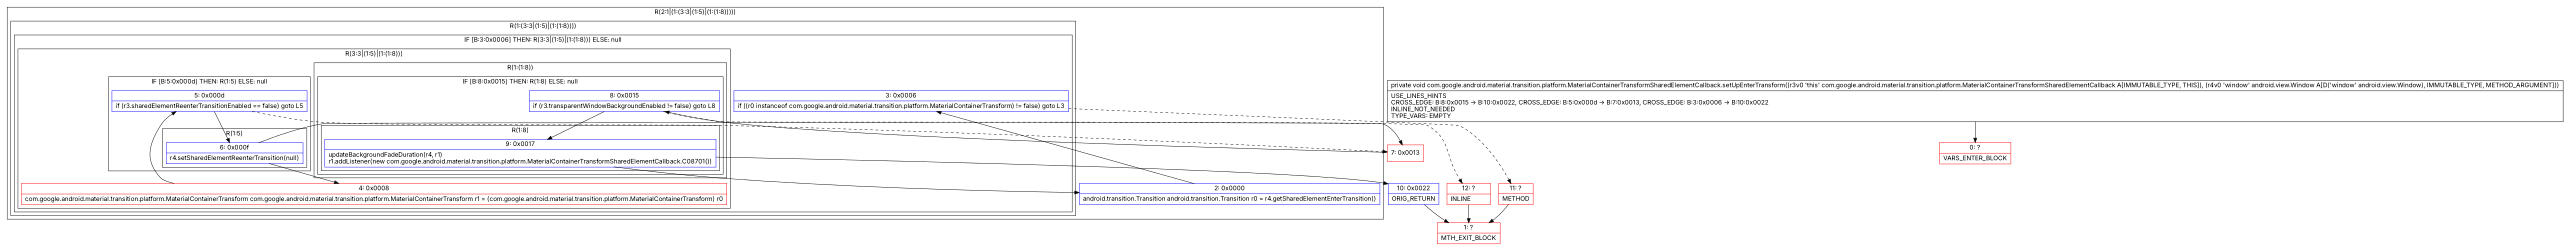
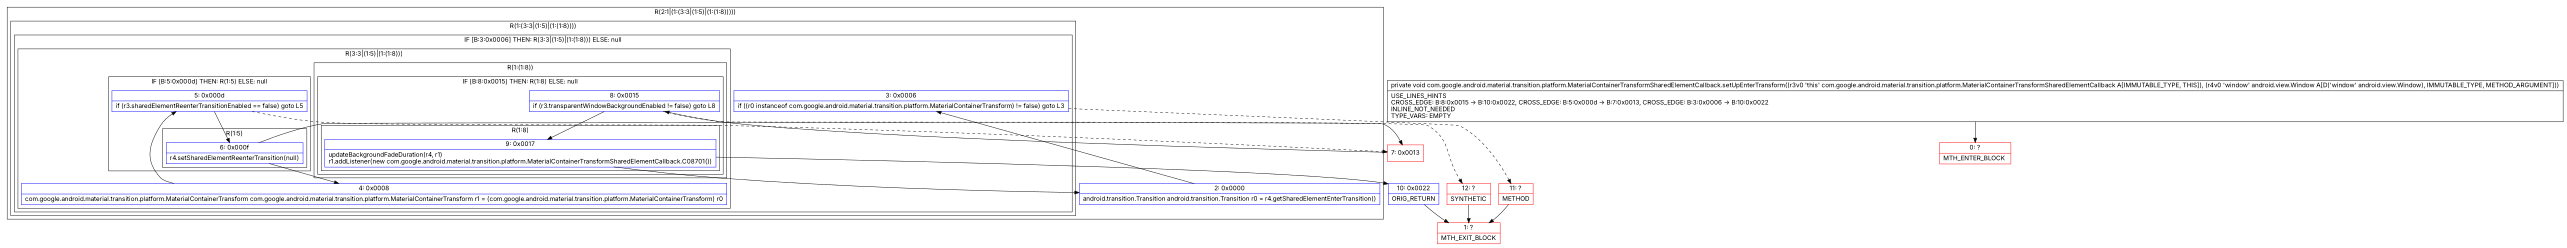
(1975, 158) -> (1974, 158)
(374, 194) -> (374, 194)
(1461, 199) -> (1469, 199)
